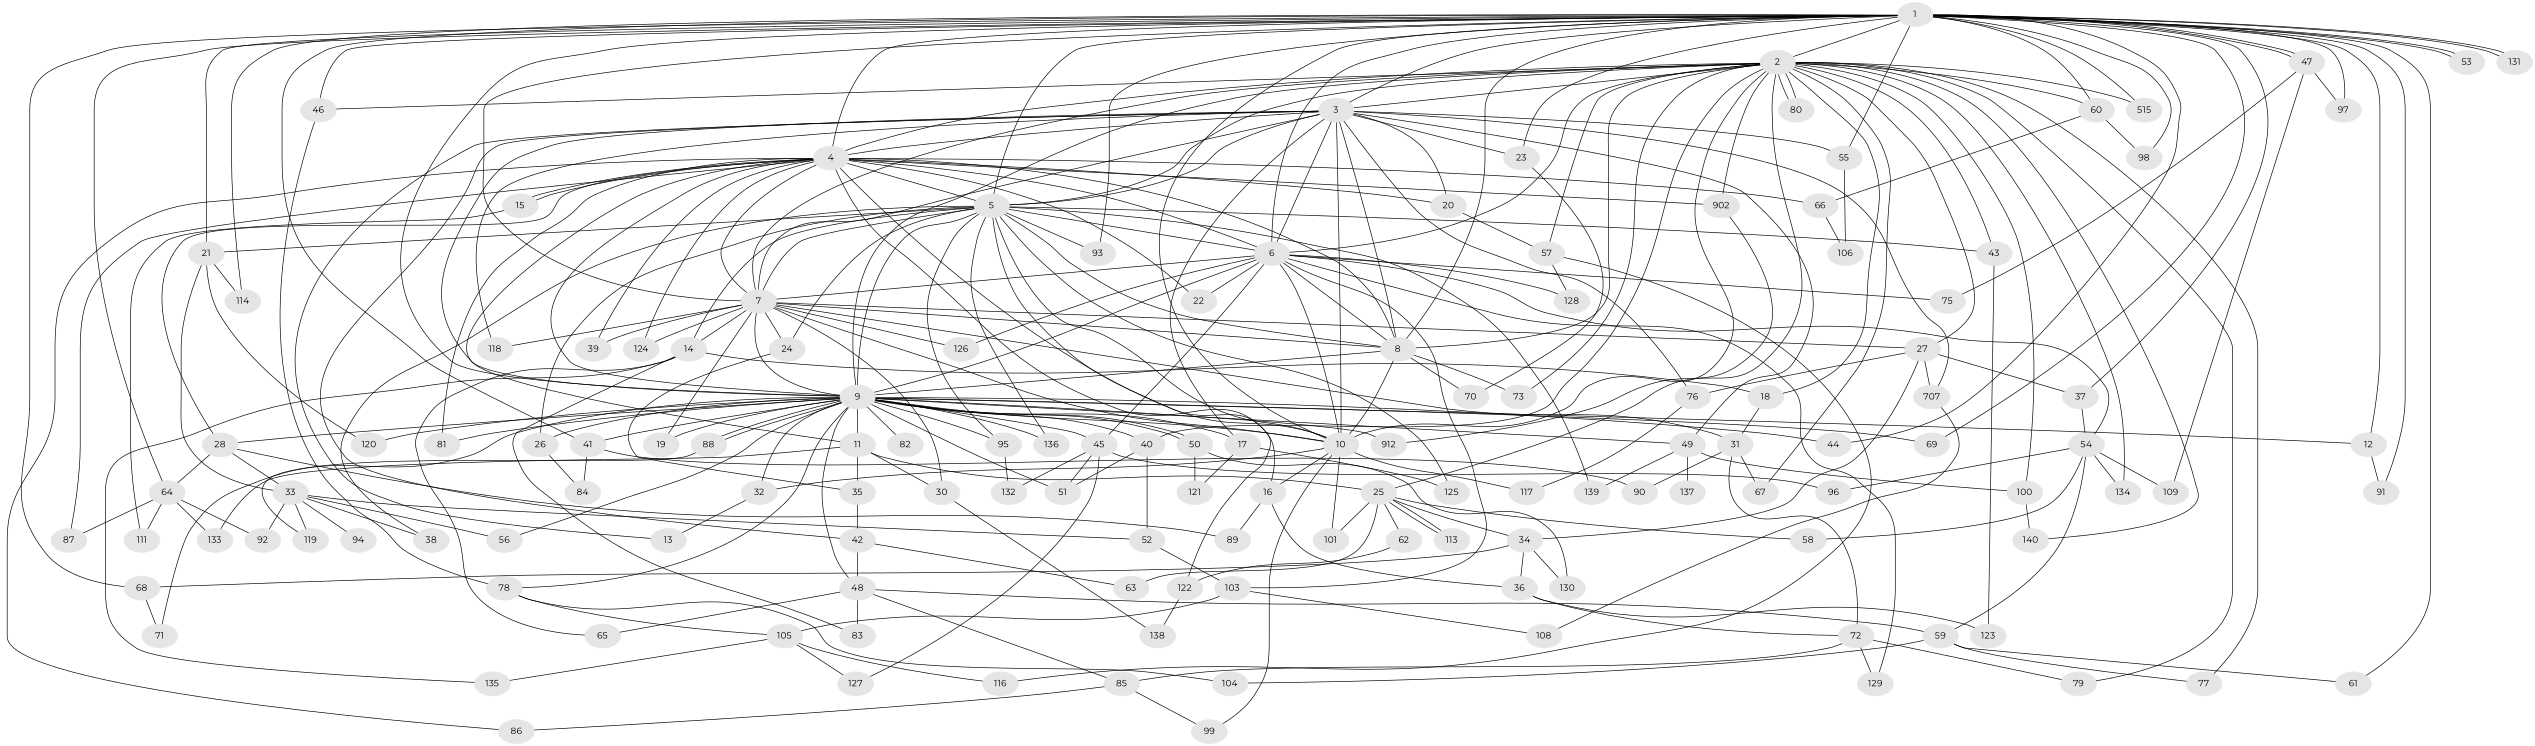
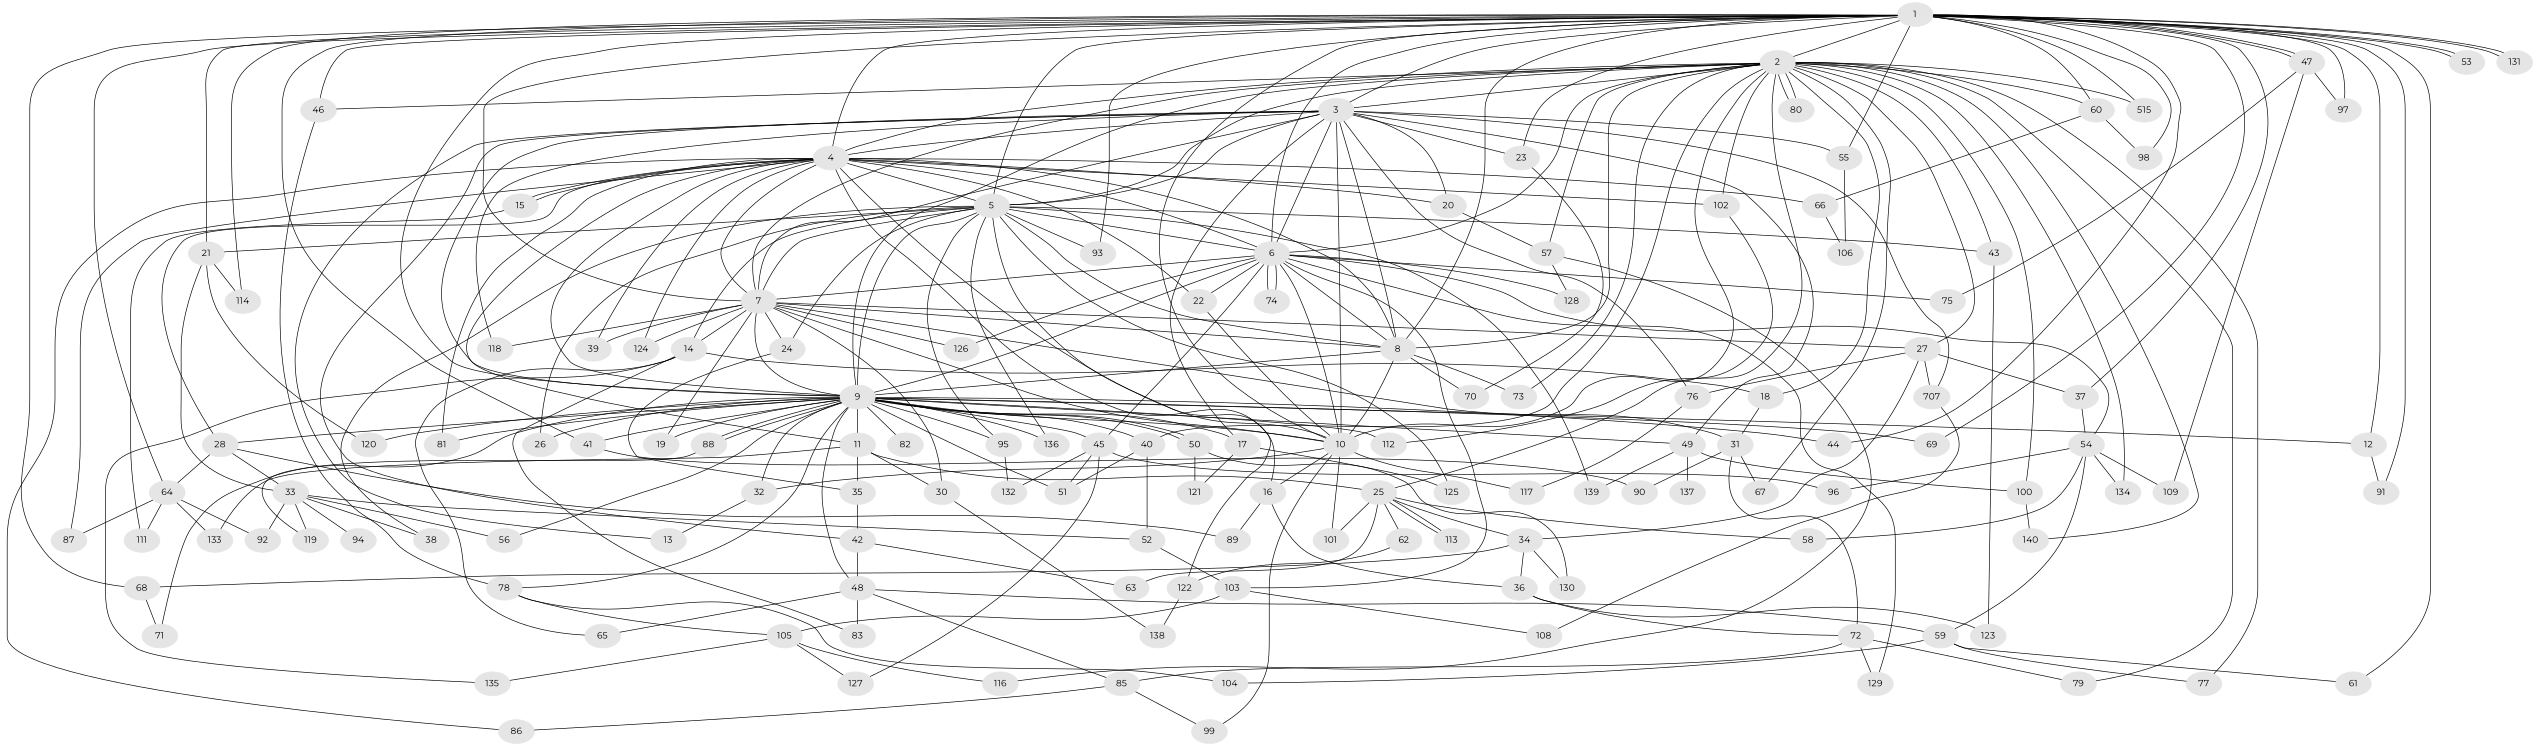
(1721, 206) -> (1721, 206)
none -> (1272, 301)
(1138, 356) -> (1266, 376)
(1389, 445) -> (1389, 445)
(583, 493) -> none
